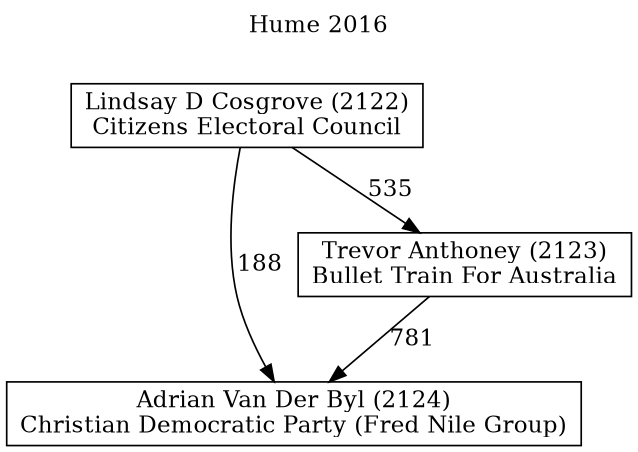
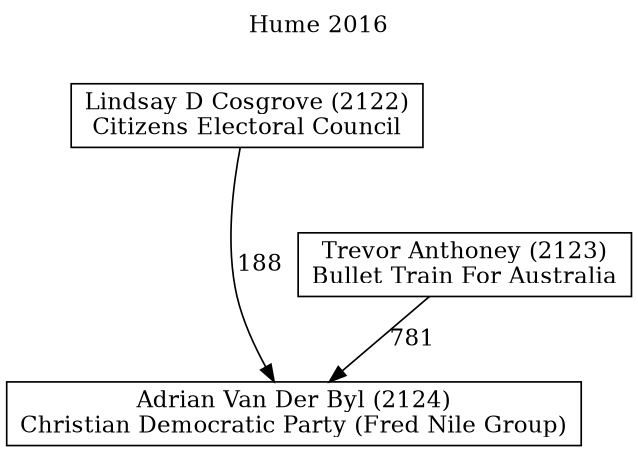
(349, 185) -> none
